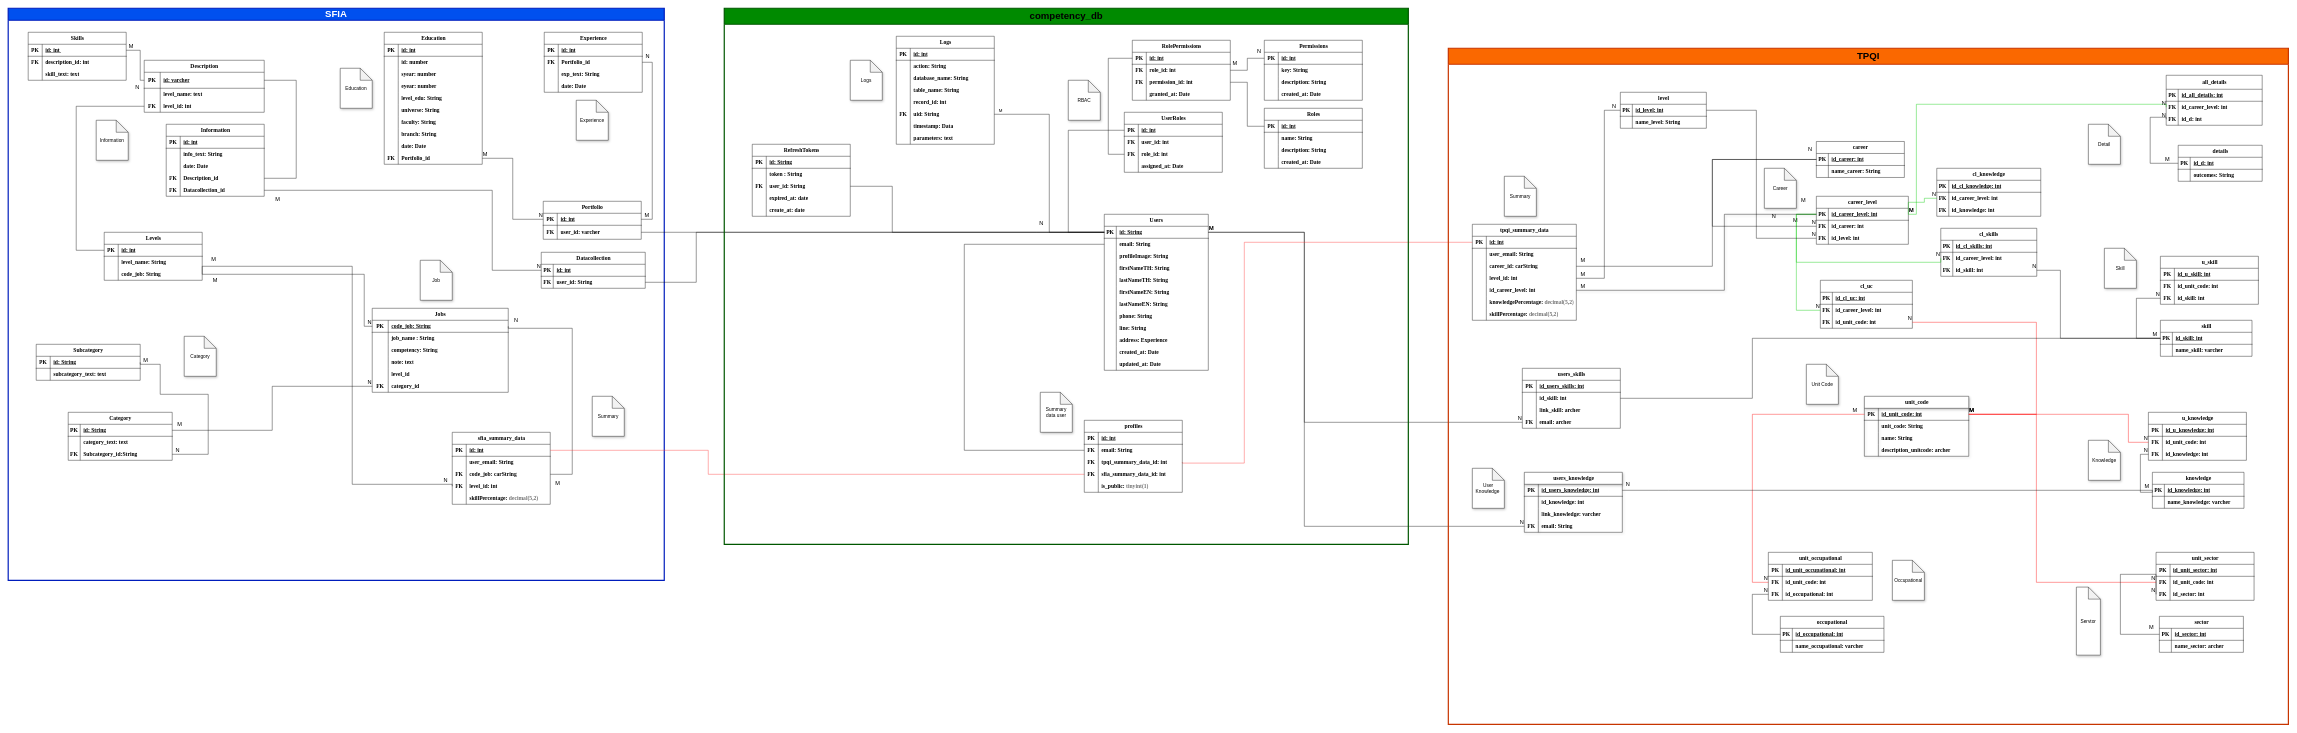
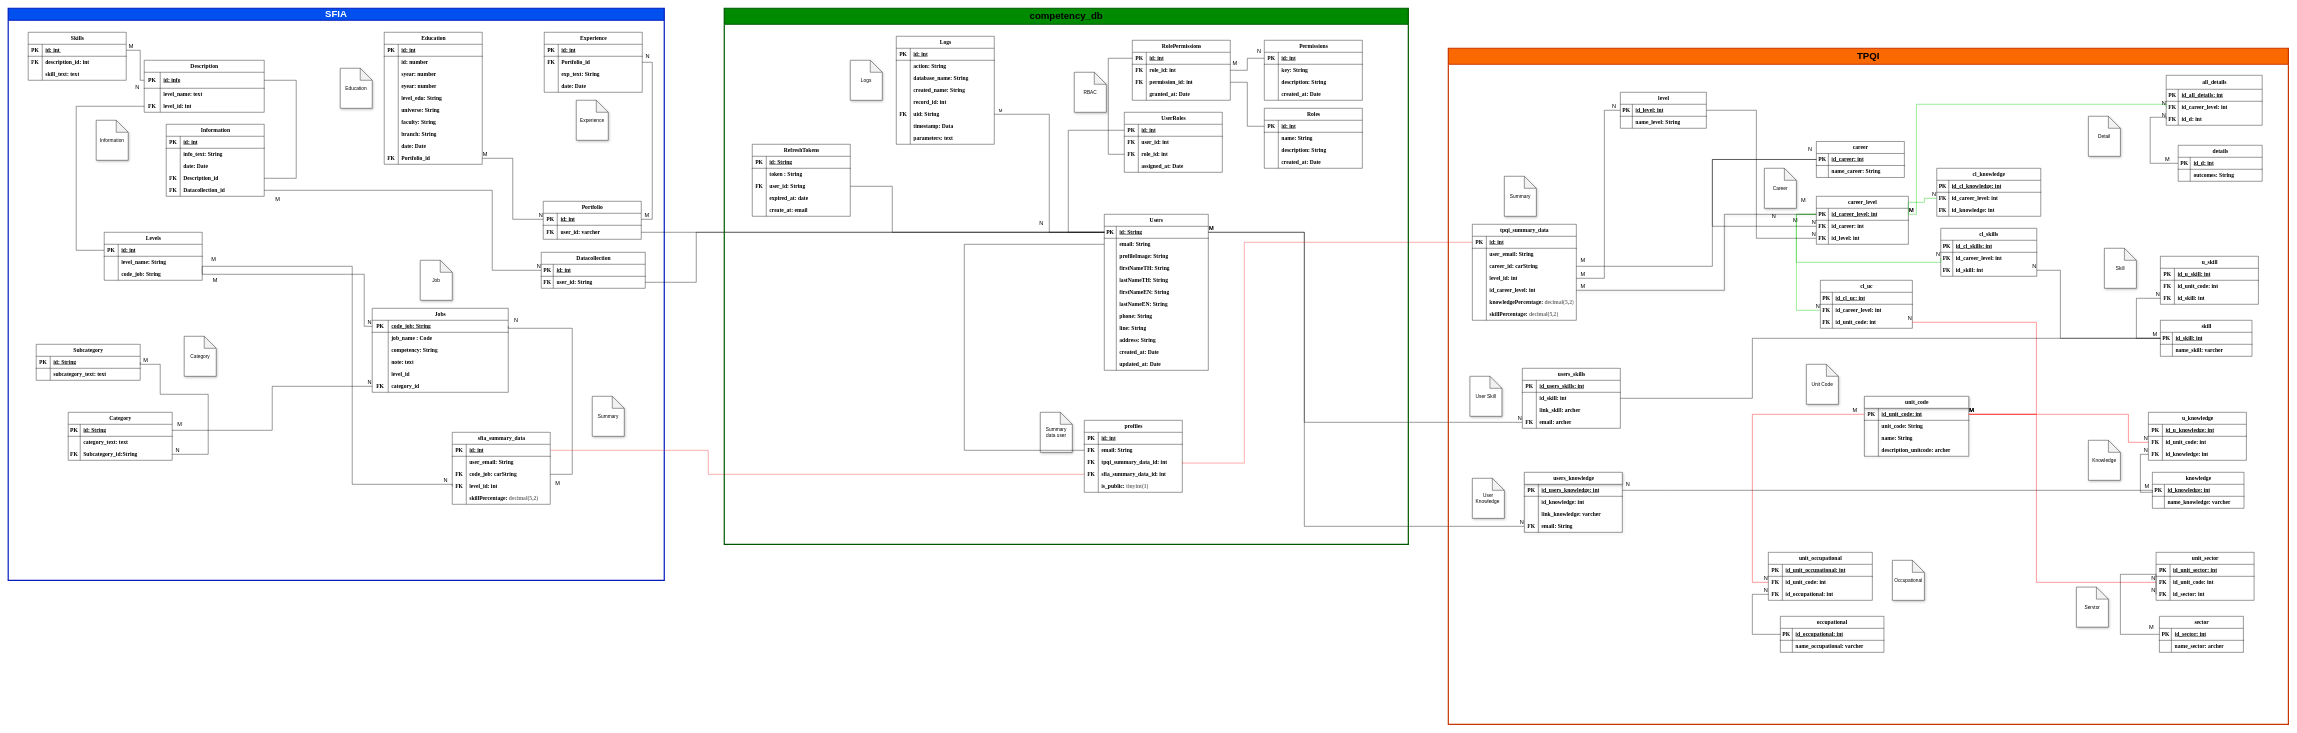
(178, 80) -> (173, 80)
(939, 90) -> (943, 90)
(1084, 100) -> (1090, 92)
(2104, 144) -> (2104, 136)
(791, 210) -> (792, 210)
(416, 338) -> (413, 338)
(1148, 340) -> (1141, 340)
none -> (1486, 396)
(1056, 412) -> (1056, 432)
(1488, 488) -> (1488, 498)
(2088, 621) -> (2092, 607)
